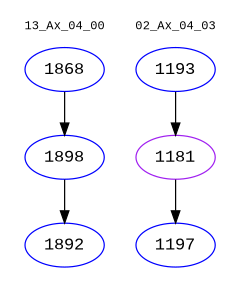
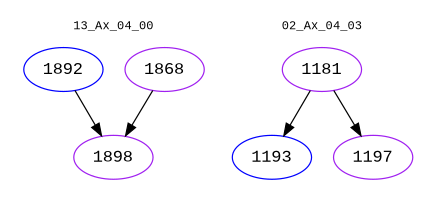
(65, 70) -> (165, 70)
(176, 107) -> (300, 108)
(65, 157) -> (113, 157)
(65, 195) -> (85, 108)
(176, 245) -> (373, 157)
